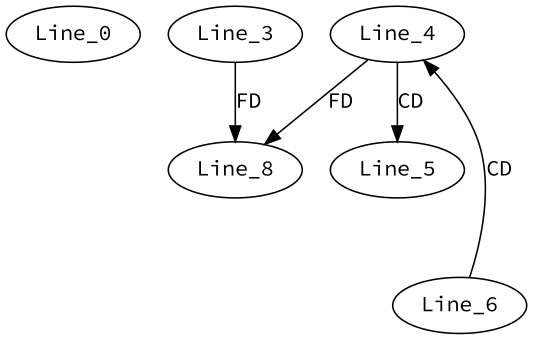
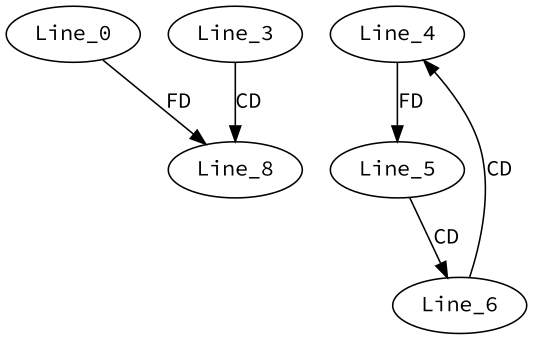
(322, 97) -> (148, 97)
(249, 102) -> (249, 102)
(411, 102) -> (411, 102)
none -> (425, 230)
